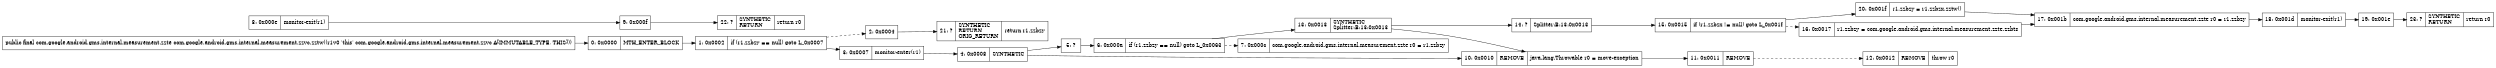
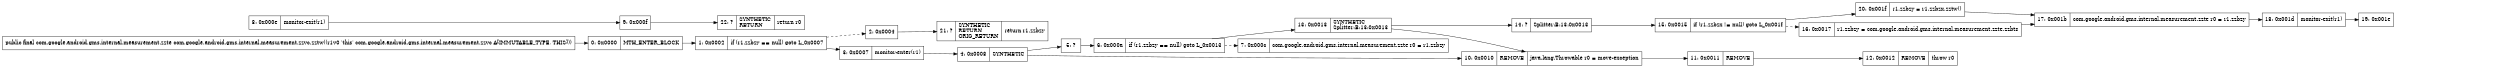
(2450, 20) -> none
(1175, 45) -> (1175, 45)
(1806, 58) -> (1806, 58)
